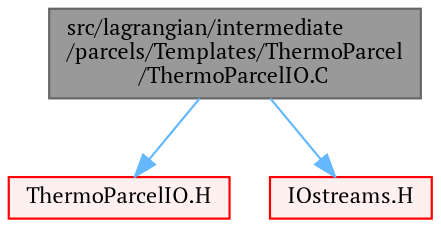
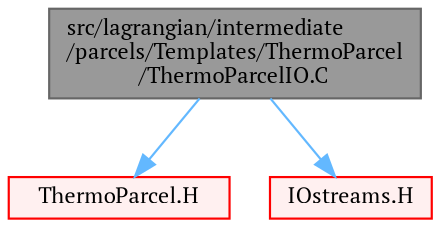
(119, 198) -> (119, 198)
